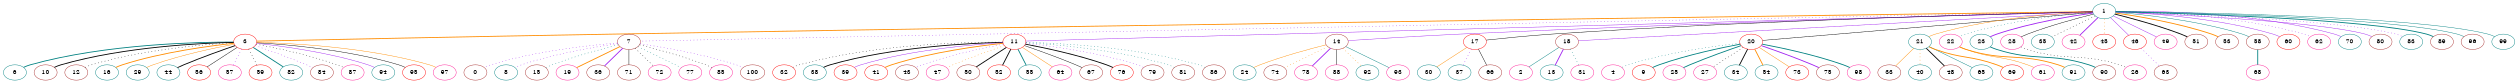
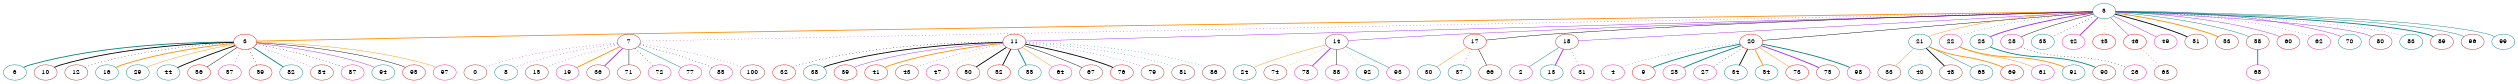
(2104, 11) -> (2104, 11)
(660, 57) -> (660, 57)
